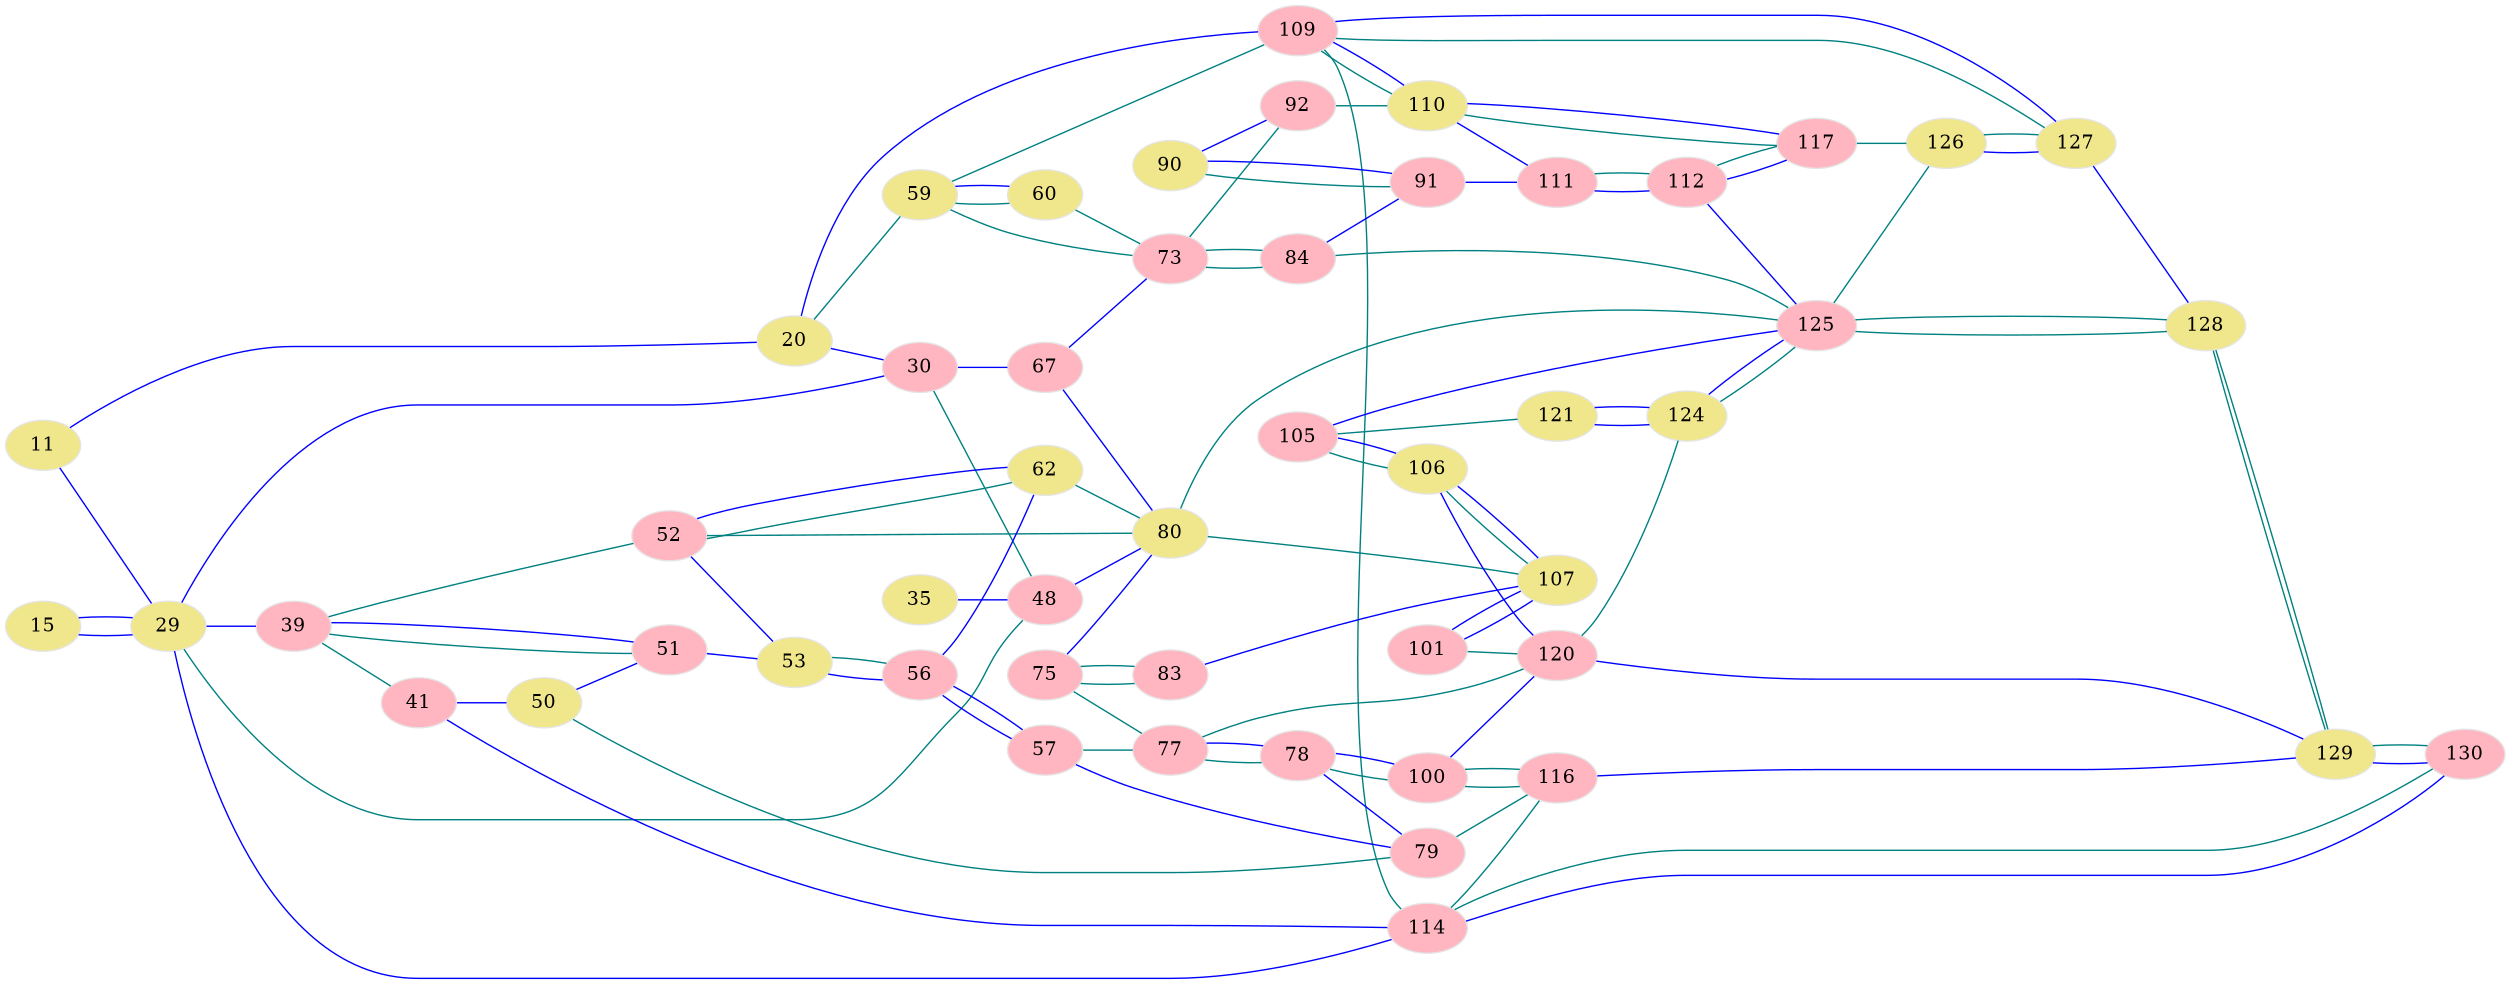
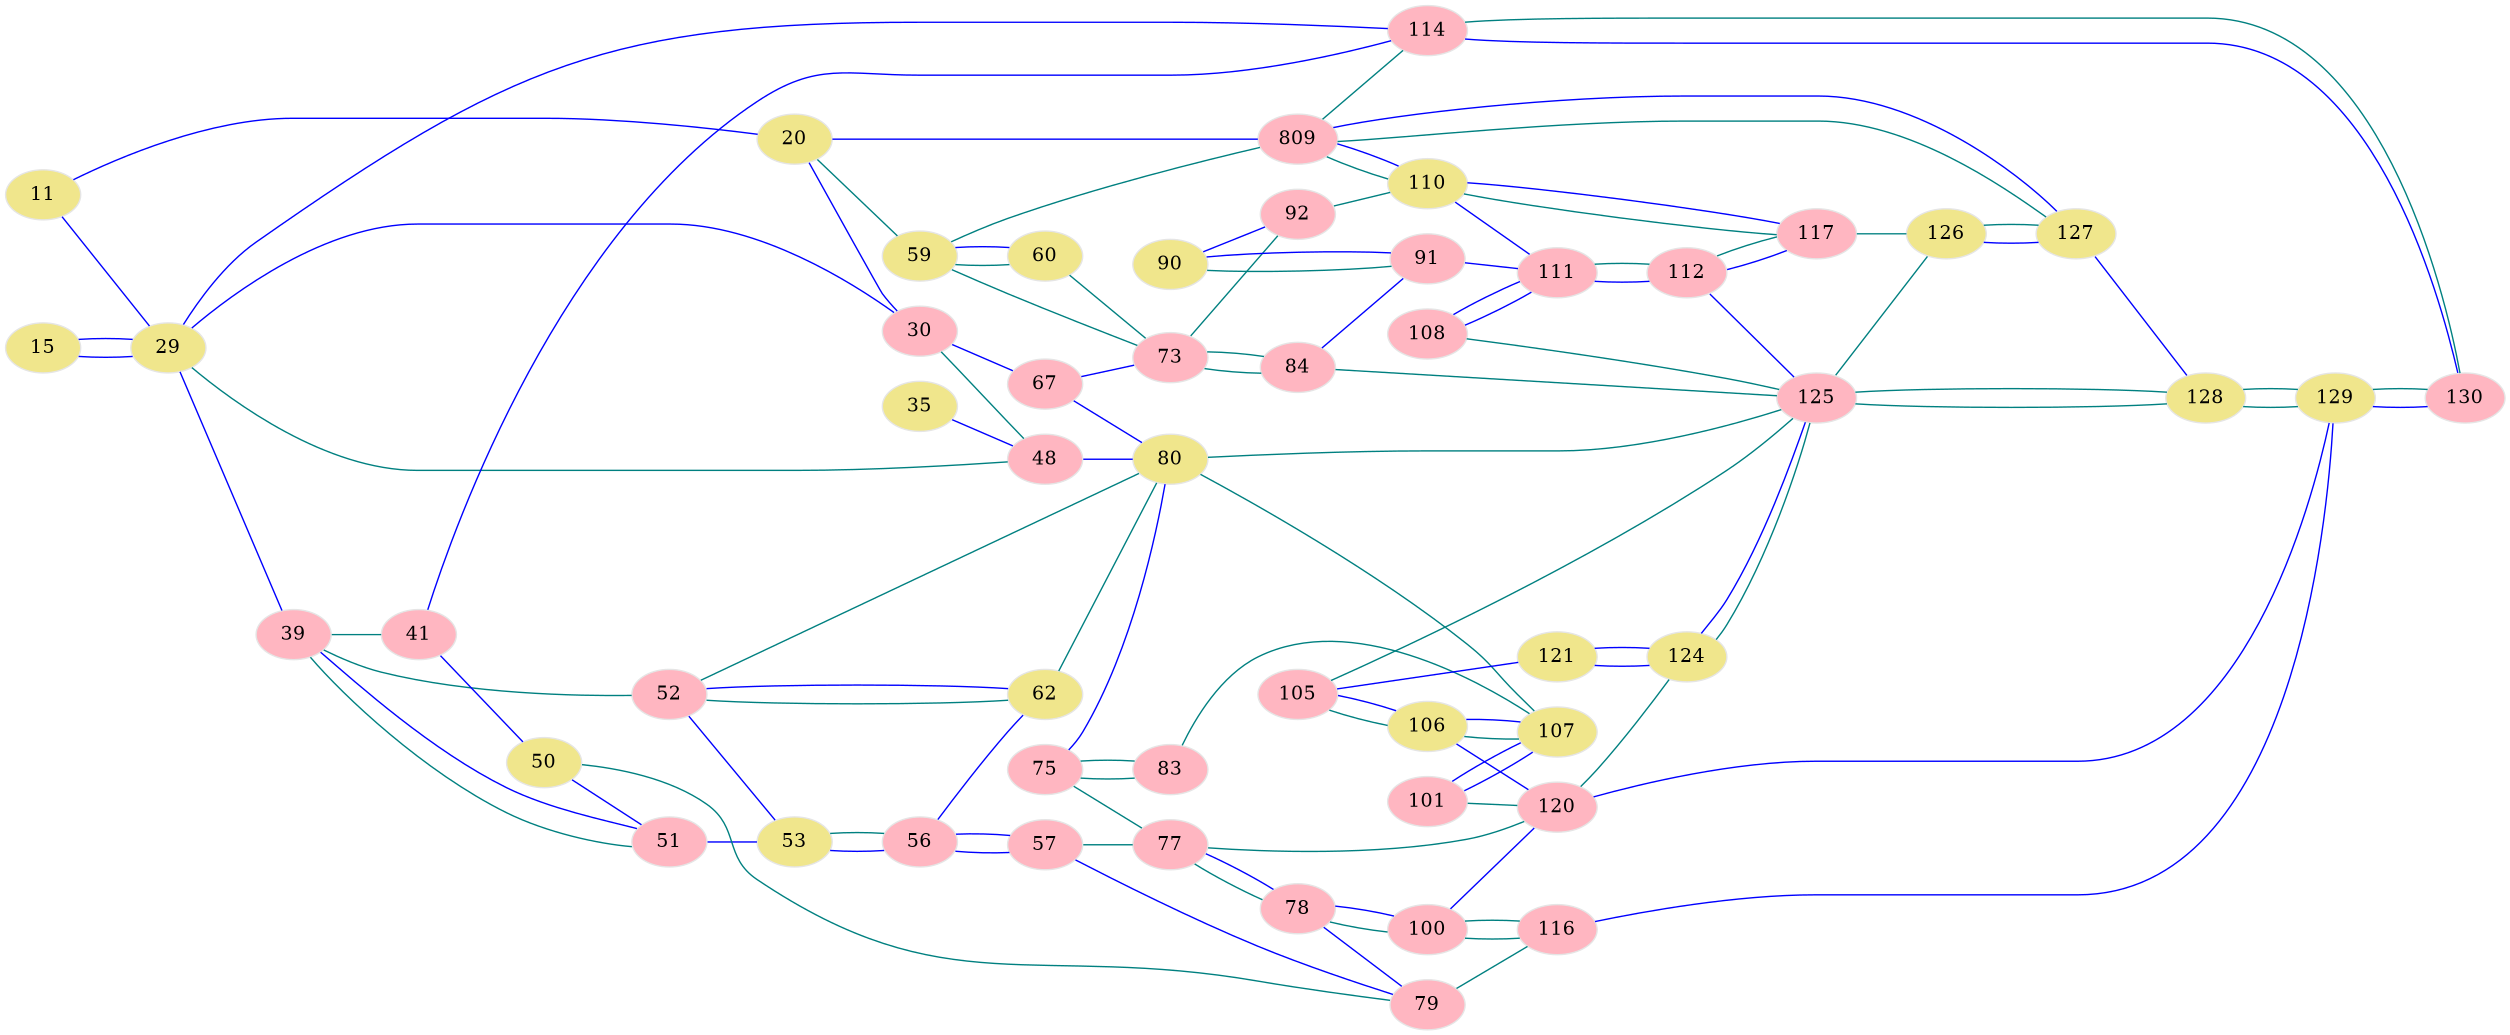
(1298, 31) -> (1298, 139)
none -> (1428, 334)
(1553, 369) -> (1570, 563)
(1428, 427) -> (1428, 676)
(1368, 617) -> (1341, 642)
(1497, 856) -> none
